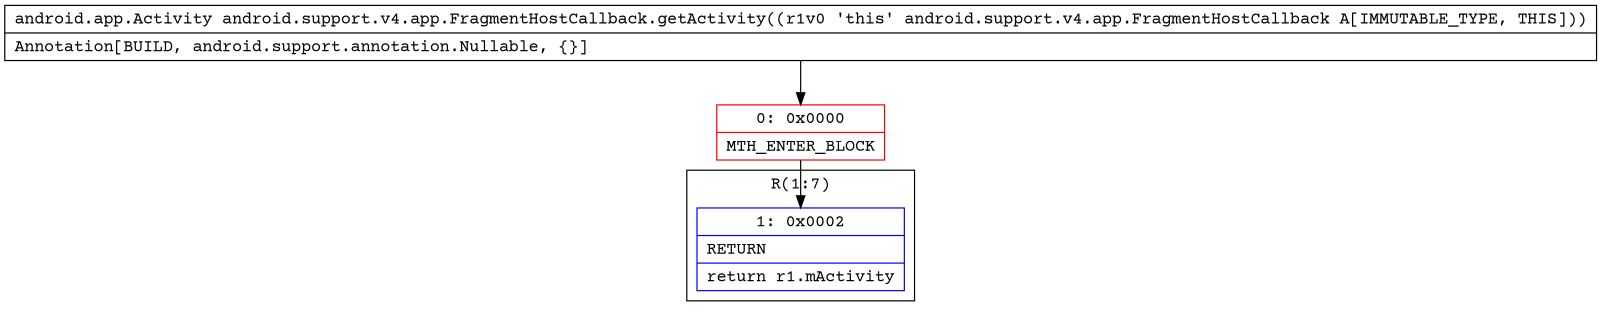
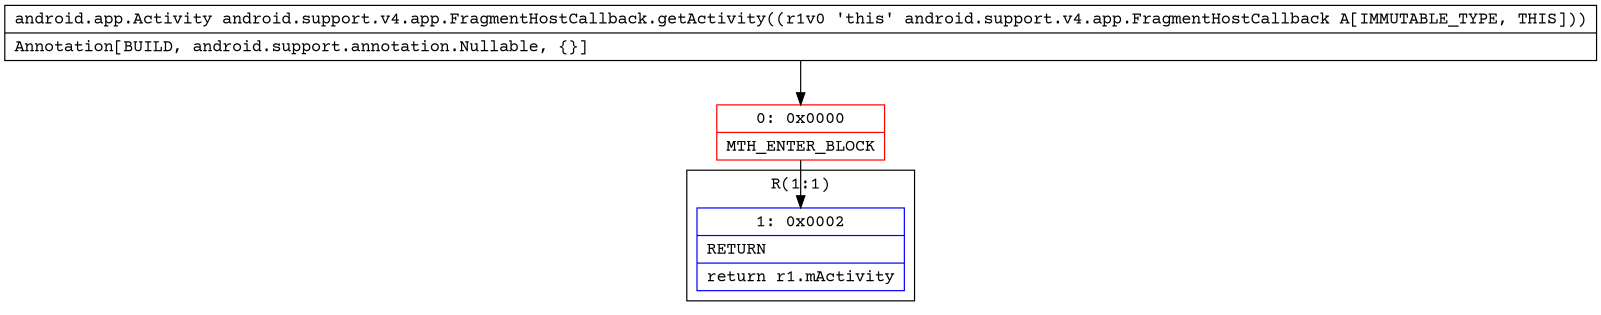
(801, 184) -> (801, 184)
